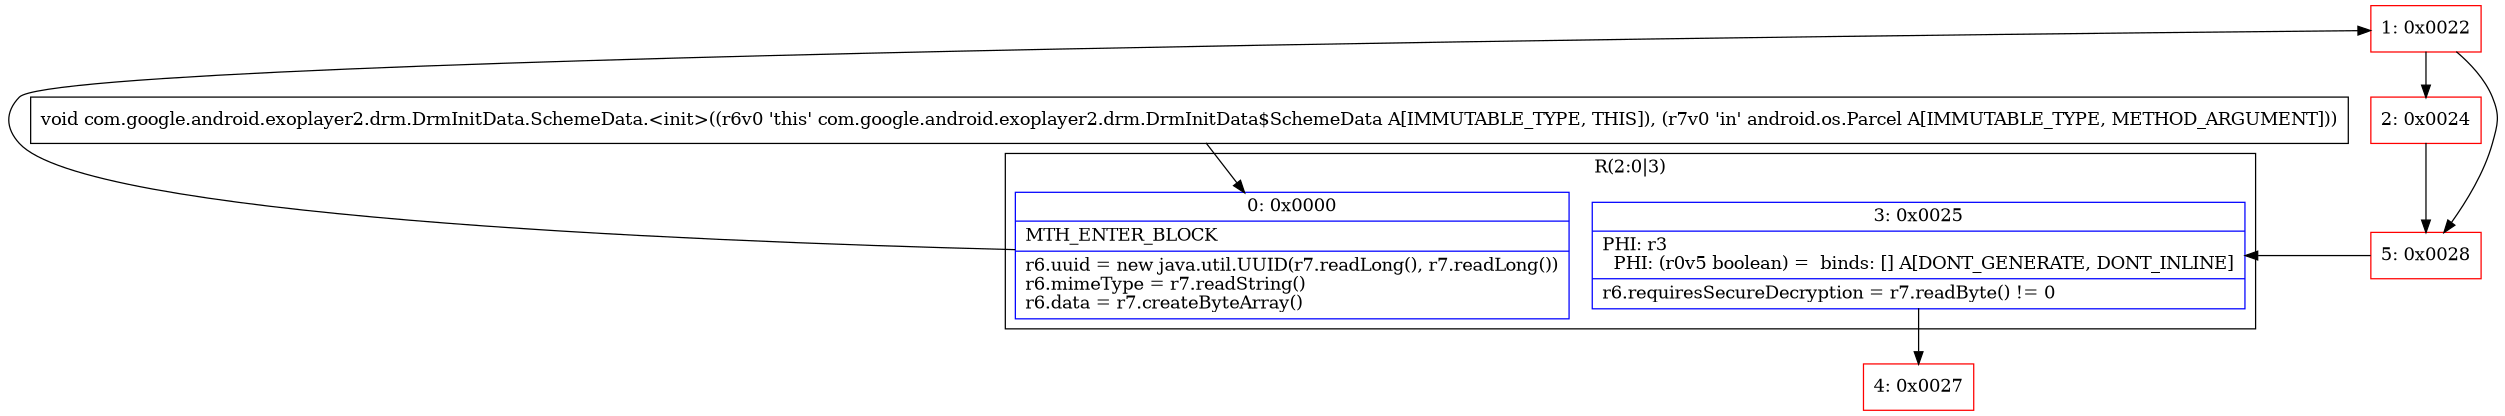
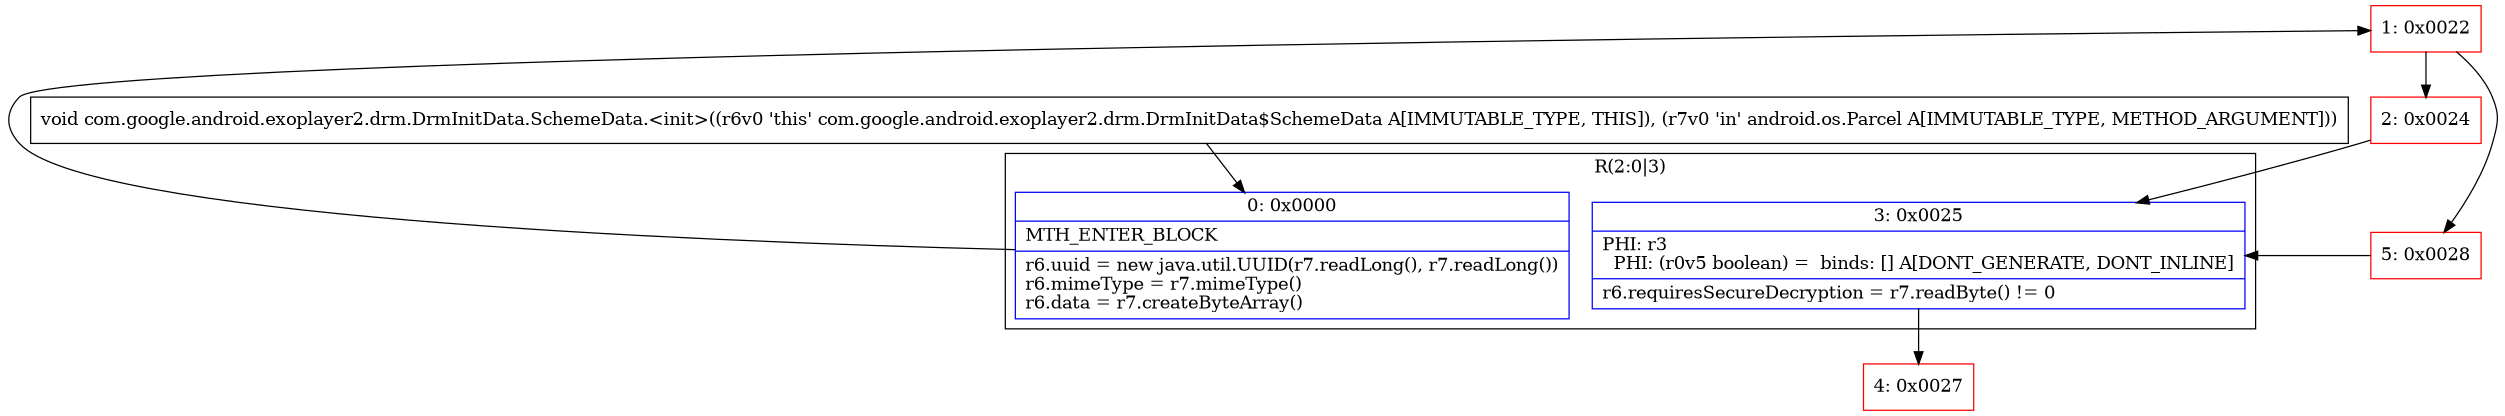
(2426, 181) -> (2265, 170)
(1166, 284) -> (1164, 284)
